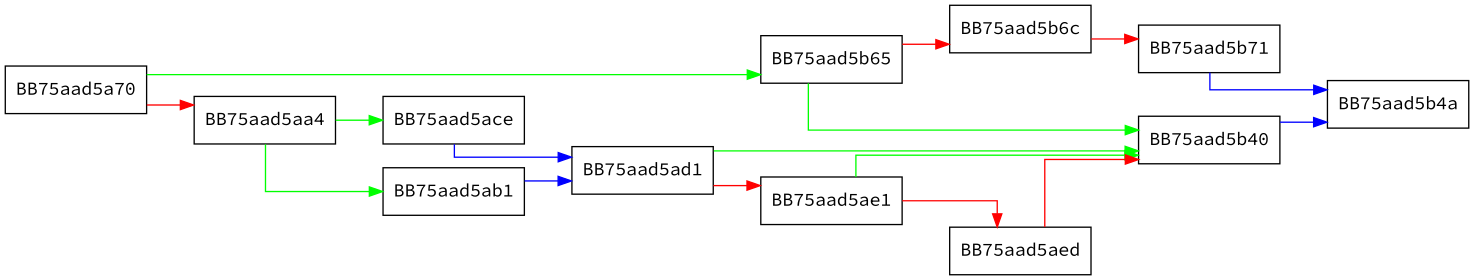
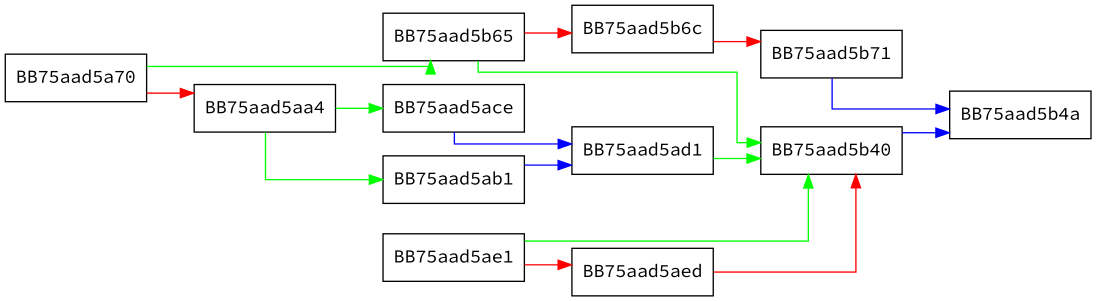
(730, 186) -> none
